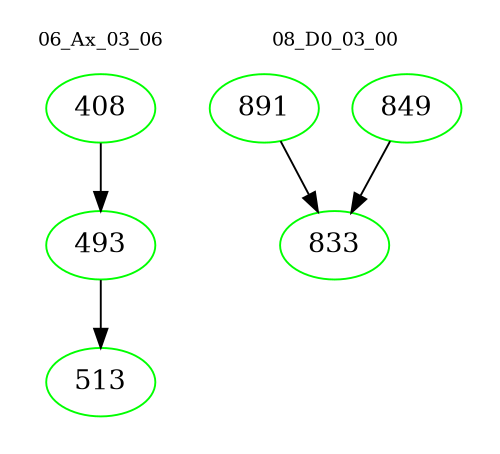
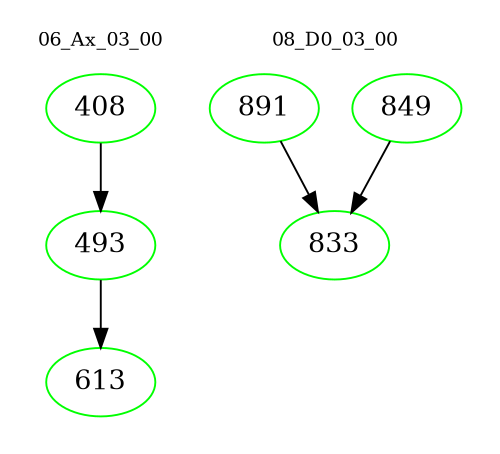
(101, 41) -> (101, 41)
(101, 382) -> (101, 382)
